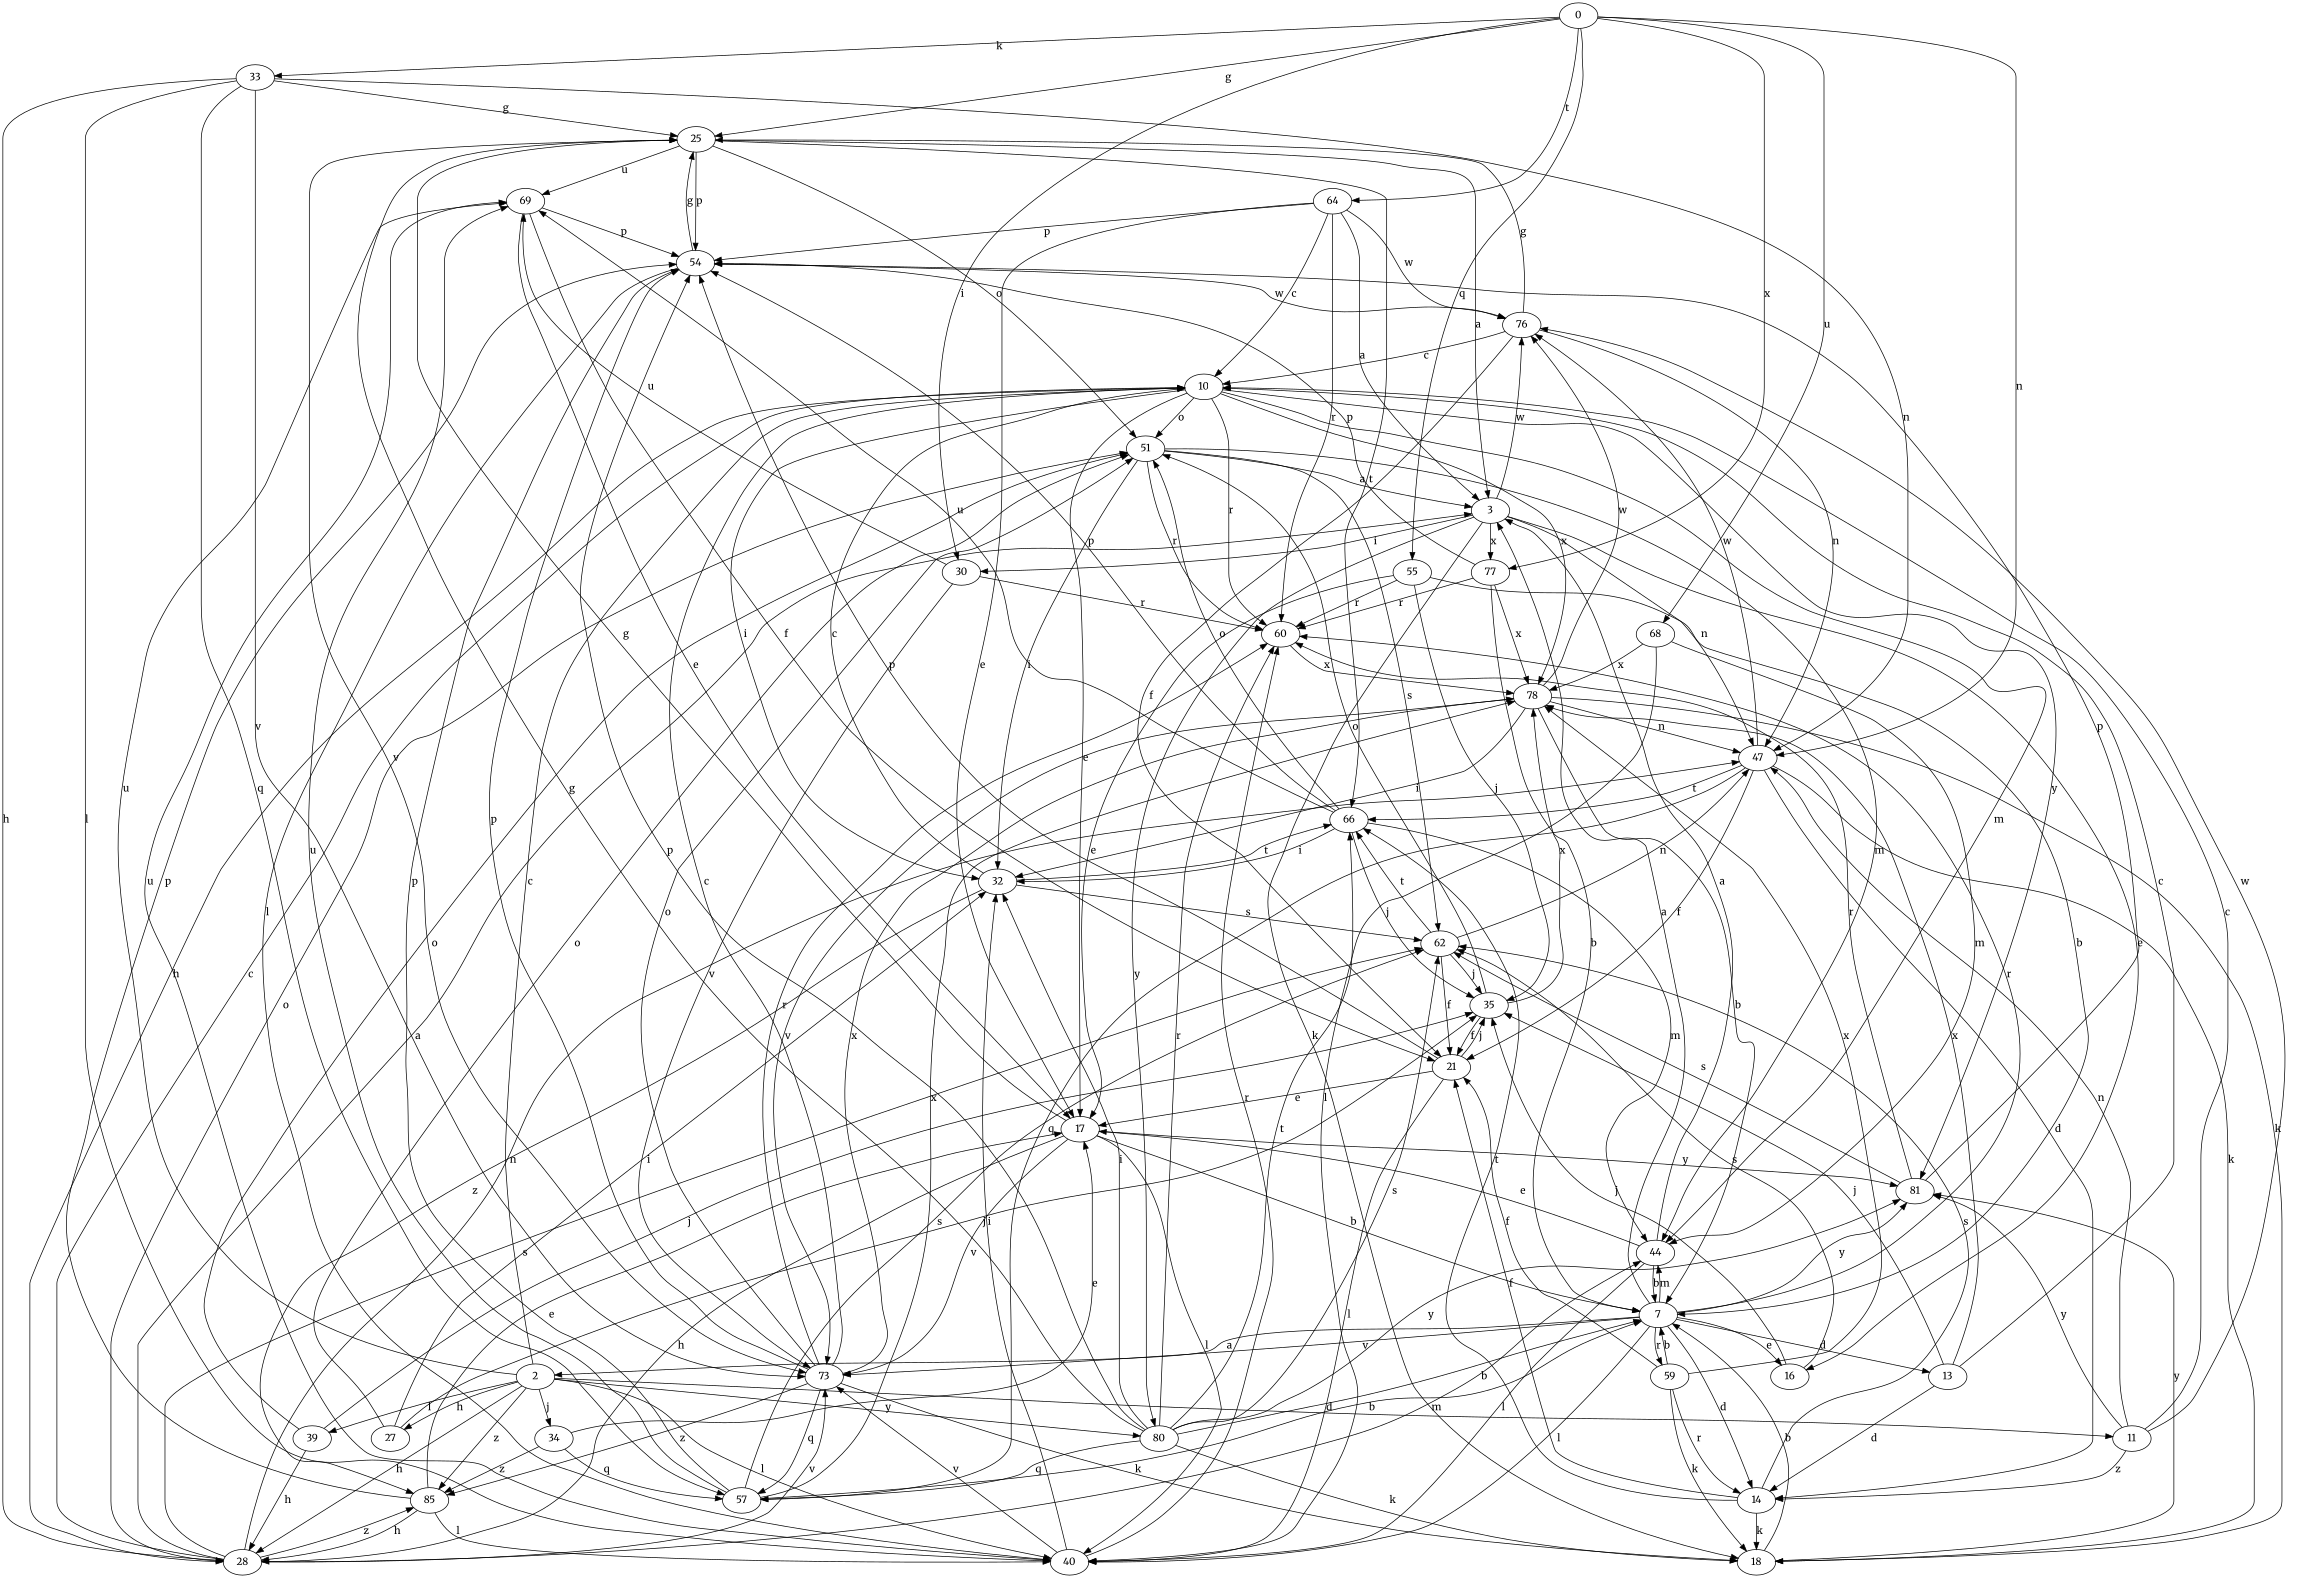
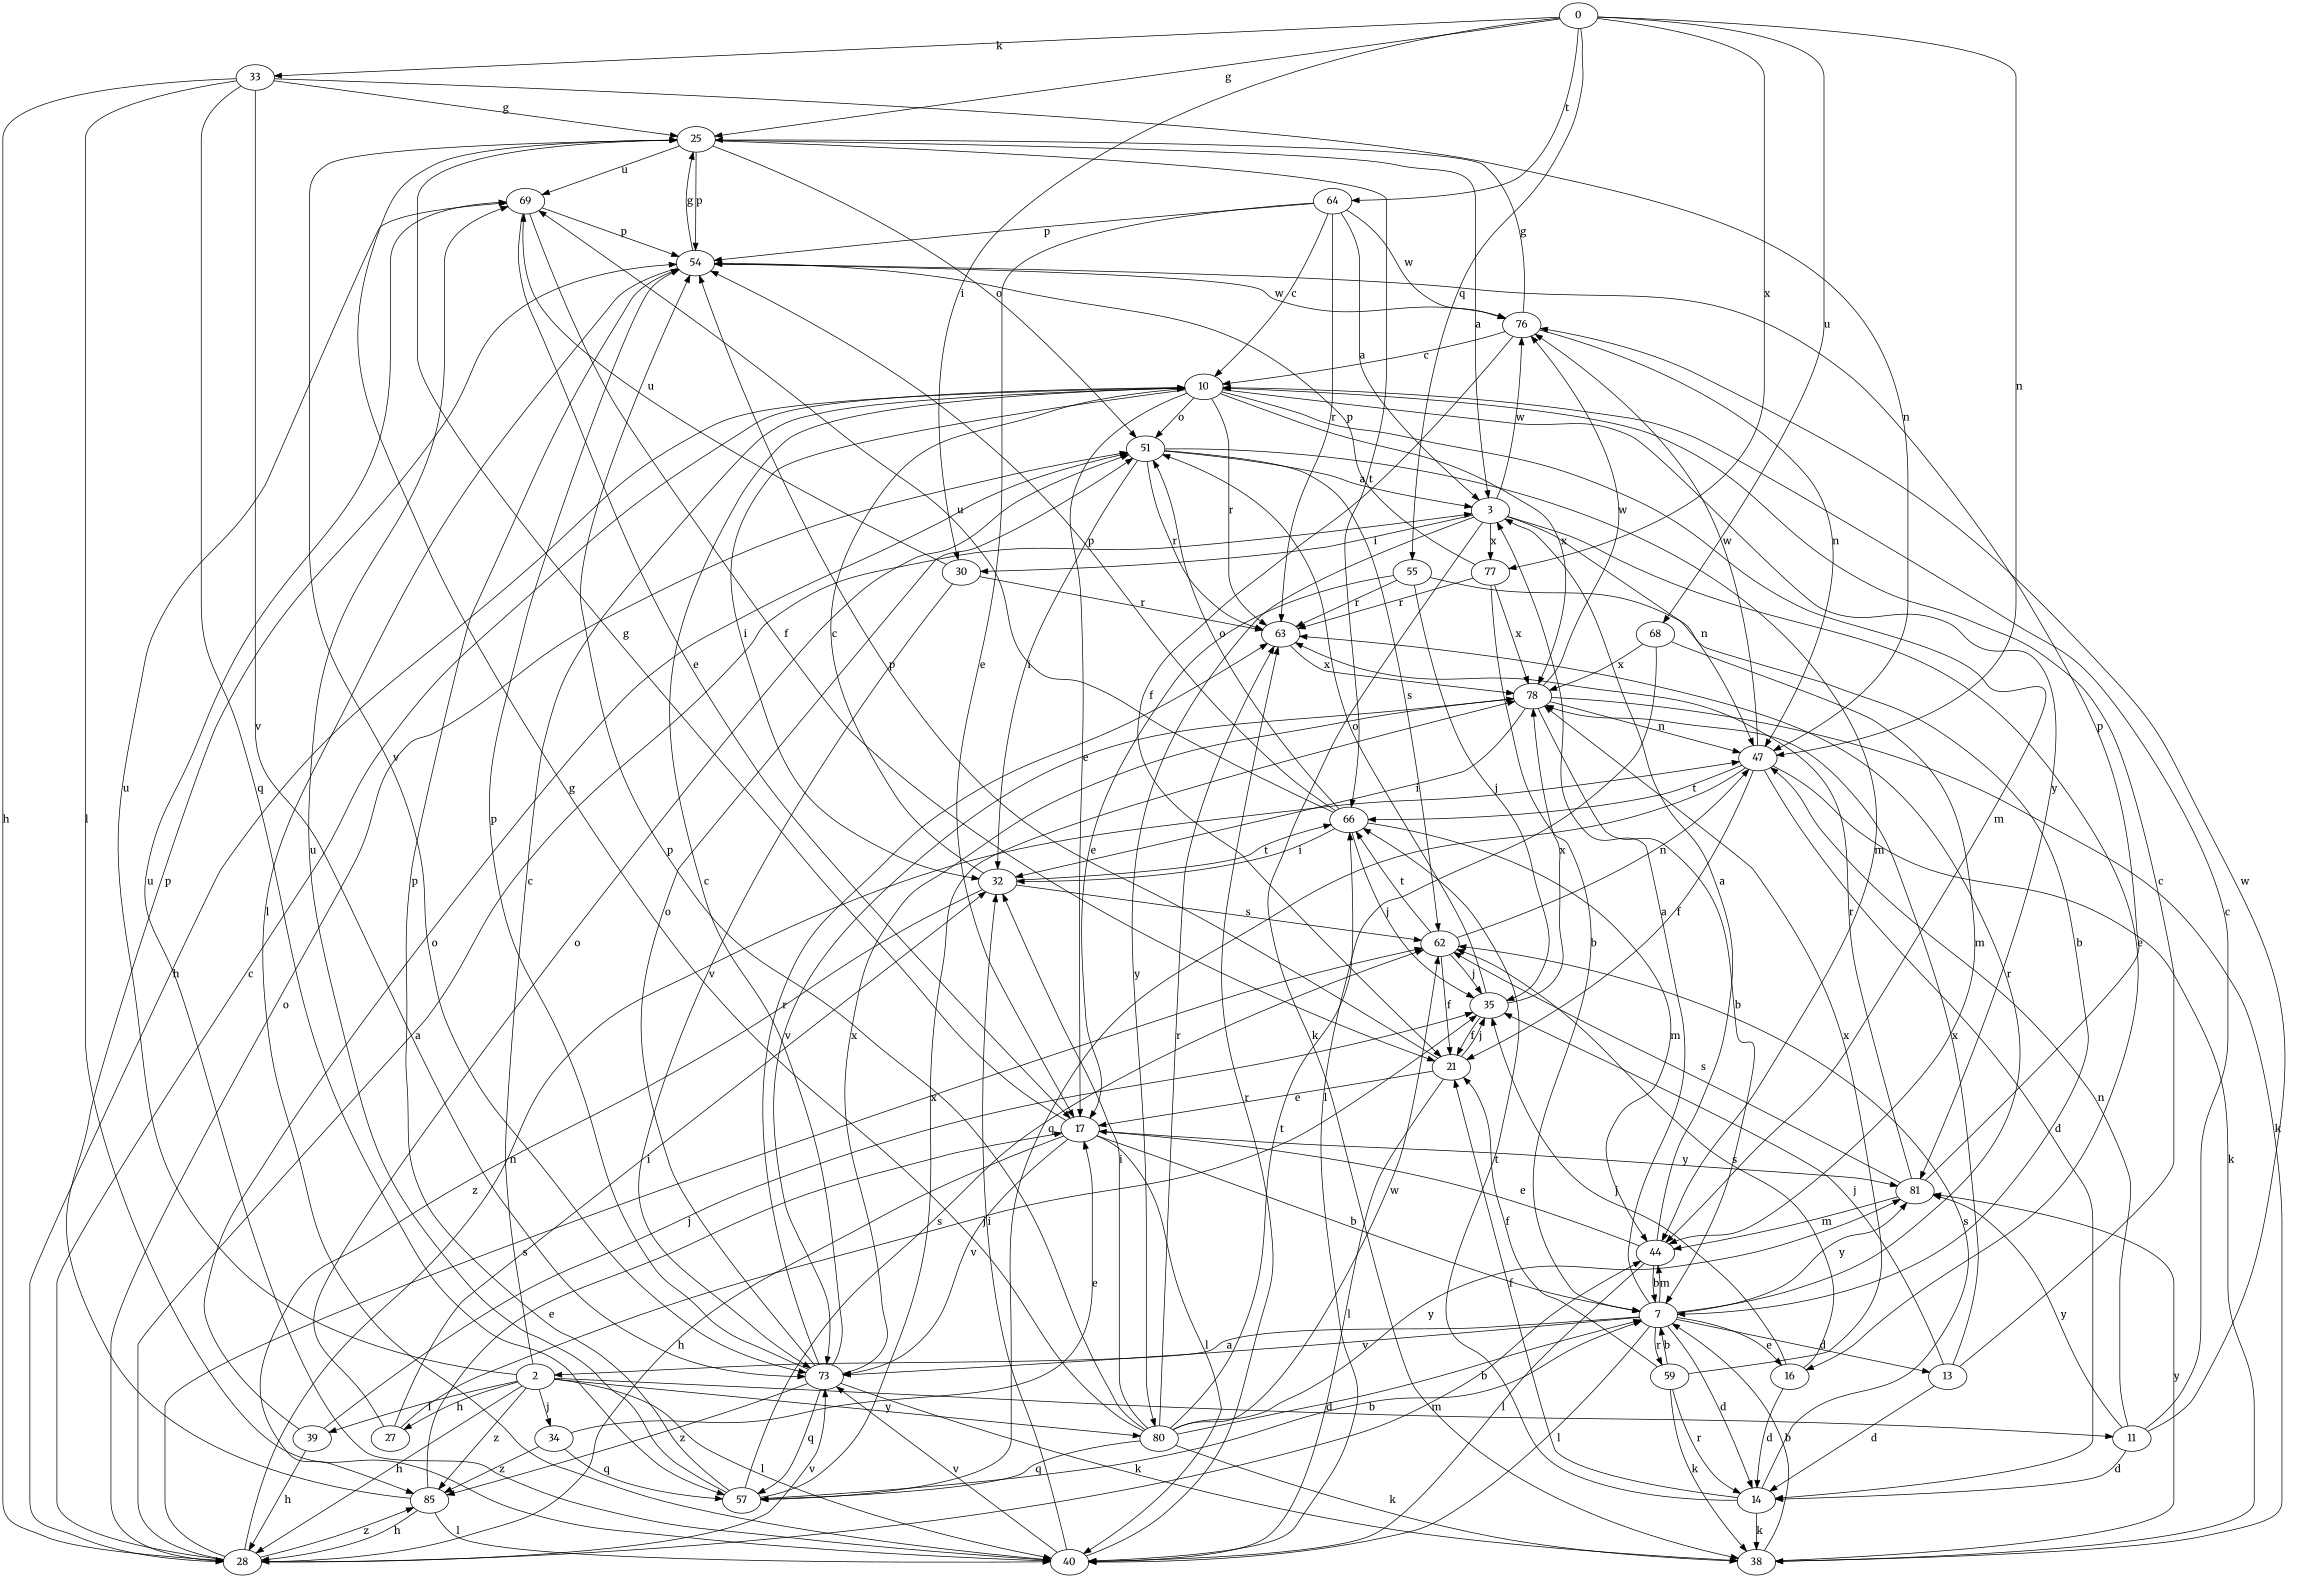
(1281, 634) -> (1281, 634)
(1395, 1191) -> (1395, 1191)
none -> (1790, 1225)
none -> (1764, 1433)
(2118, 1470) -> (2118, 1470)
(1756, 1562) -> (1756, 1562)
